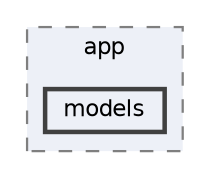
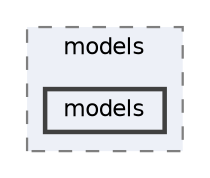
(105, 48) -> (105, 48)
